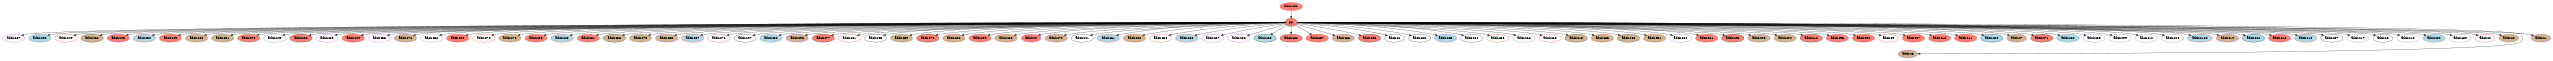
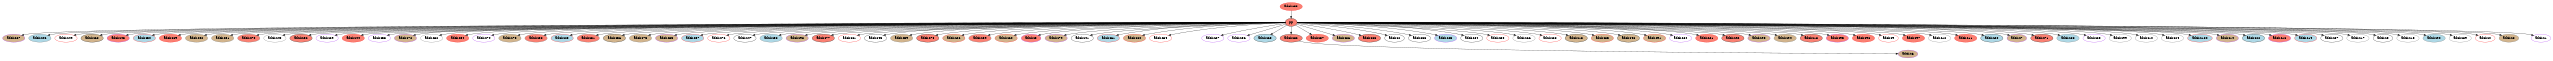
(14, 38) -> (14, 38)
(484, 38) -> (484, 38)
(1031, 38) -> (1031, 38)
(1187, 38) -> none
(1940, 38) -> (1940, 38)
(2541, 38) -> (2541, 38)
(2516, 43) -> (1597, 51)
